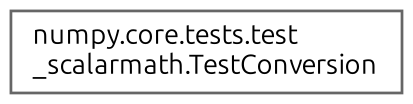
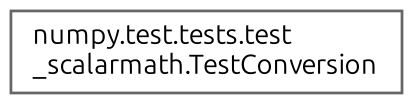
(206, 52) -> (206, 52)
